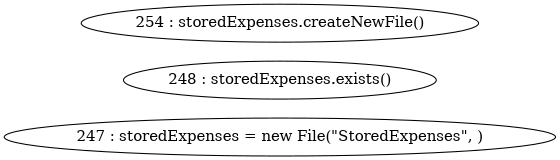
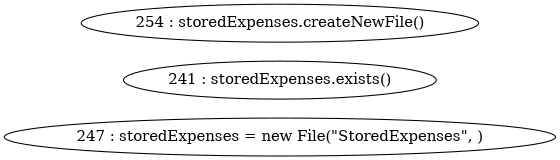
(280, 80) -> (280, 80)
